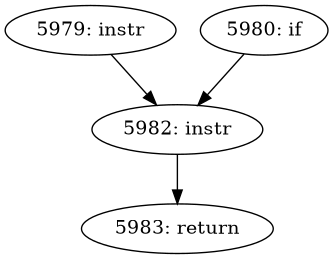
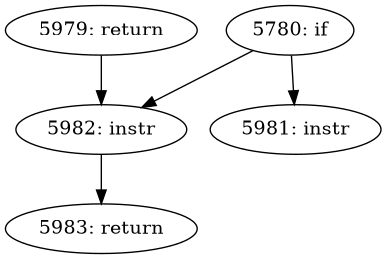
(91, 30) -> (101, 30)
(264, 30) -> (290, 30)
none -> (296, 130)
